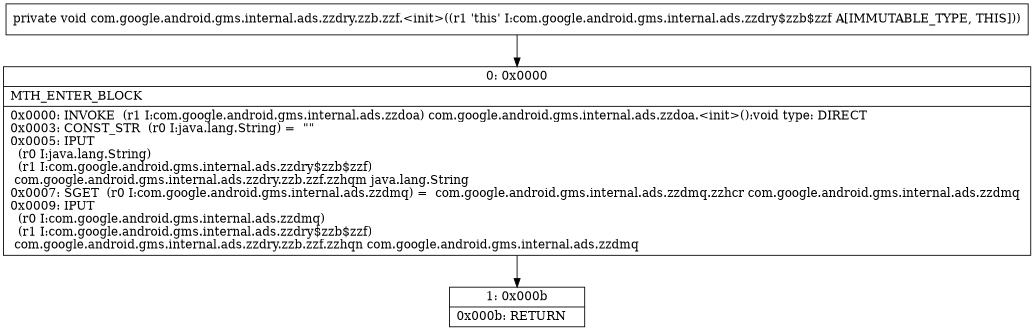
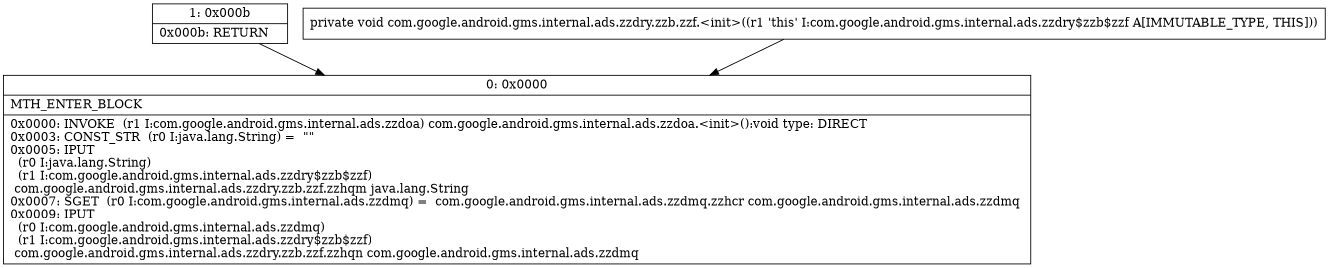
(517, 267) -> (288, 57)
